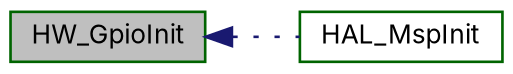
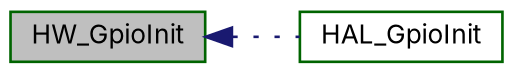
(401, 37) -> (401, 37)
